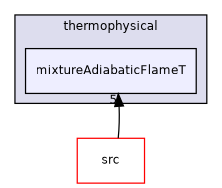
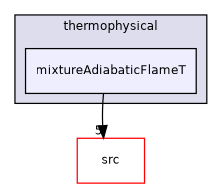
(119, 122) -> (103, 111)
